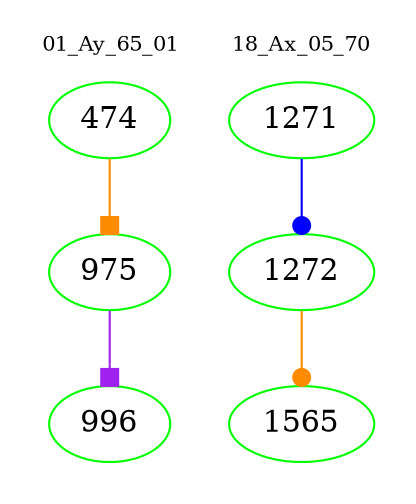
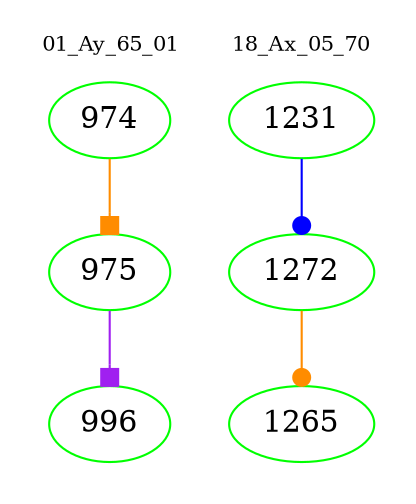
(110, 120) -> (110, 120)
(302, 120) -> (302, 120)
(302, 424) -> (302, 424)
